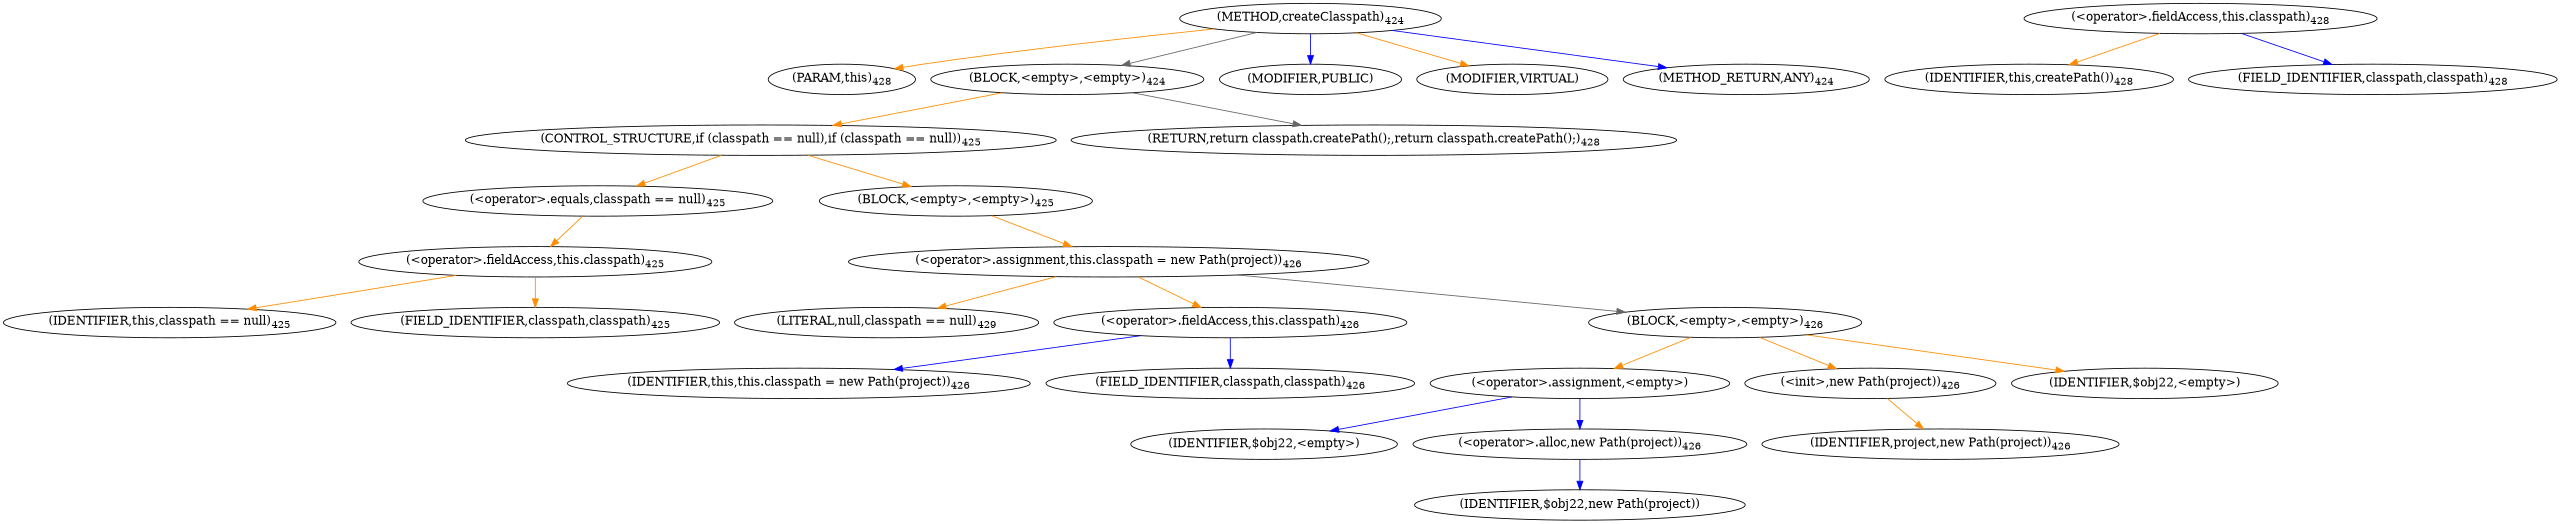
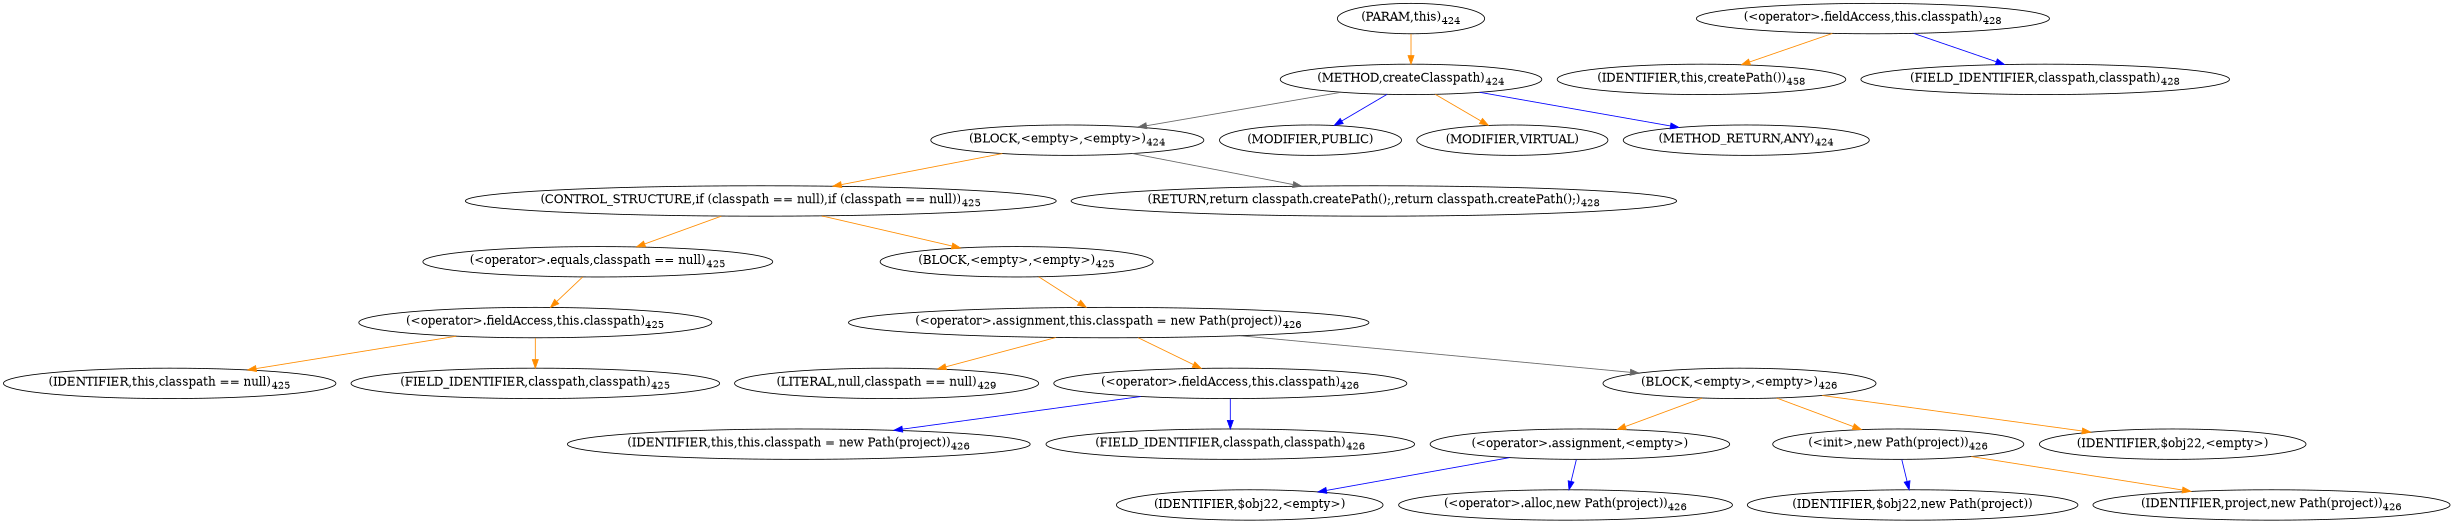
(1058, 46) -> (1411, 45)
(882, 78) -> (1451, 17)
(2124, 78) -> (1796, 78)
(1580, 470) -> (1904, 471)
